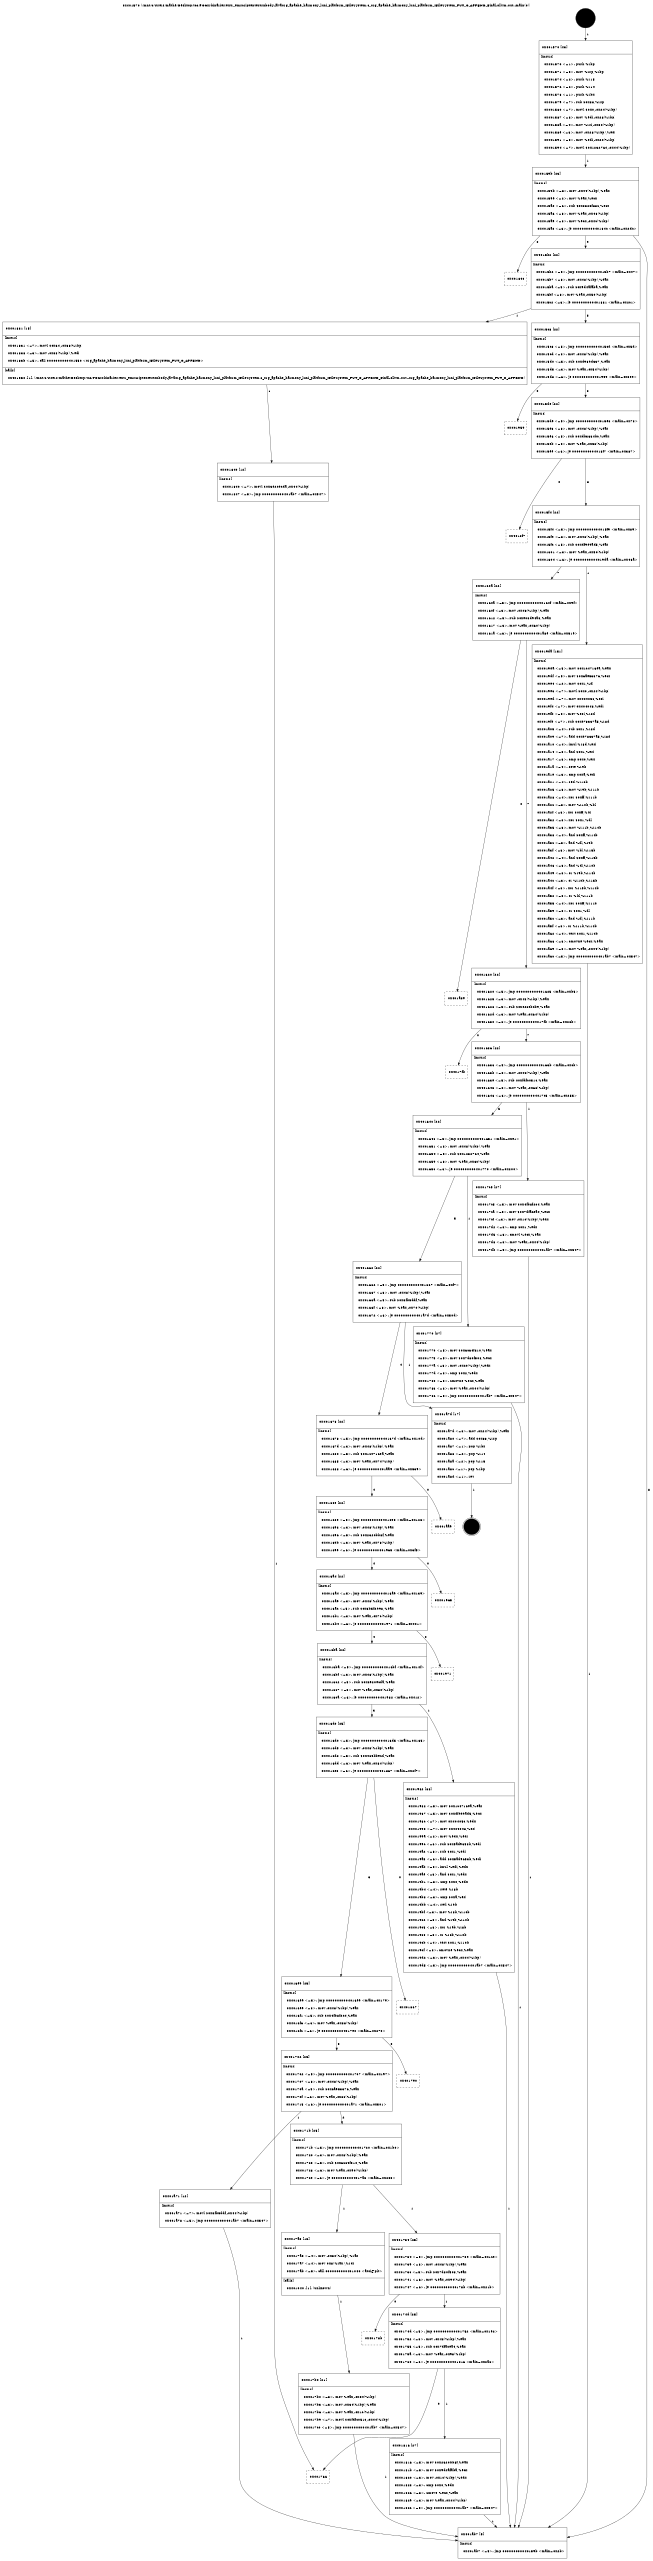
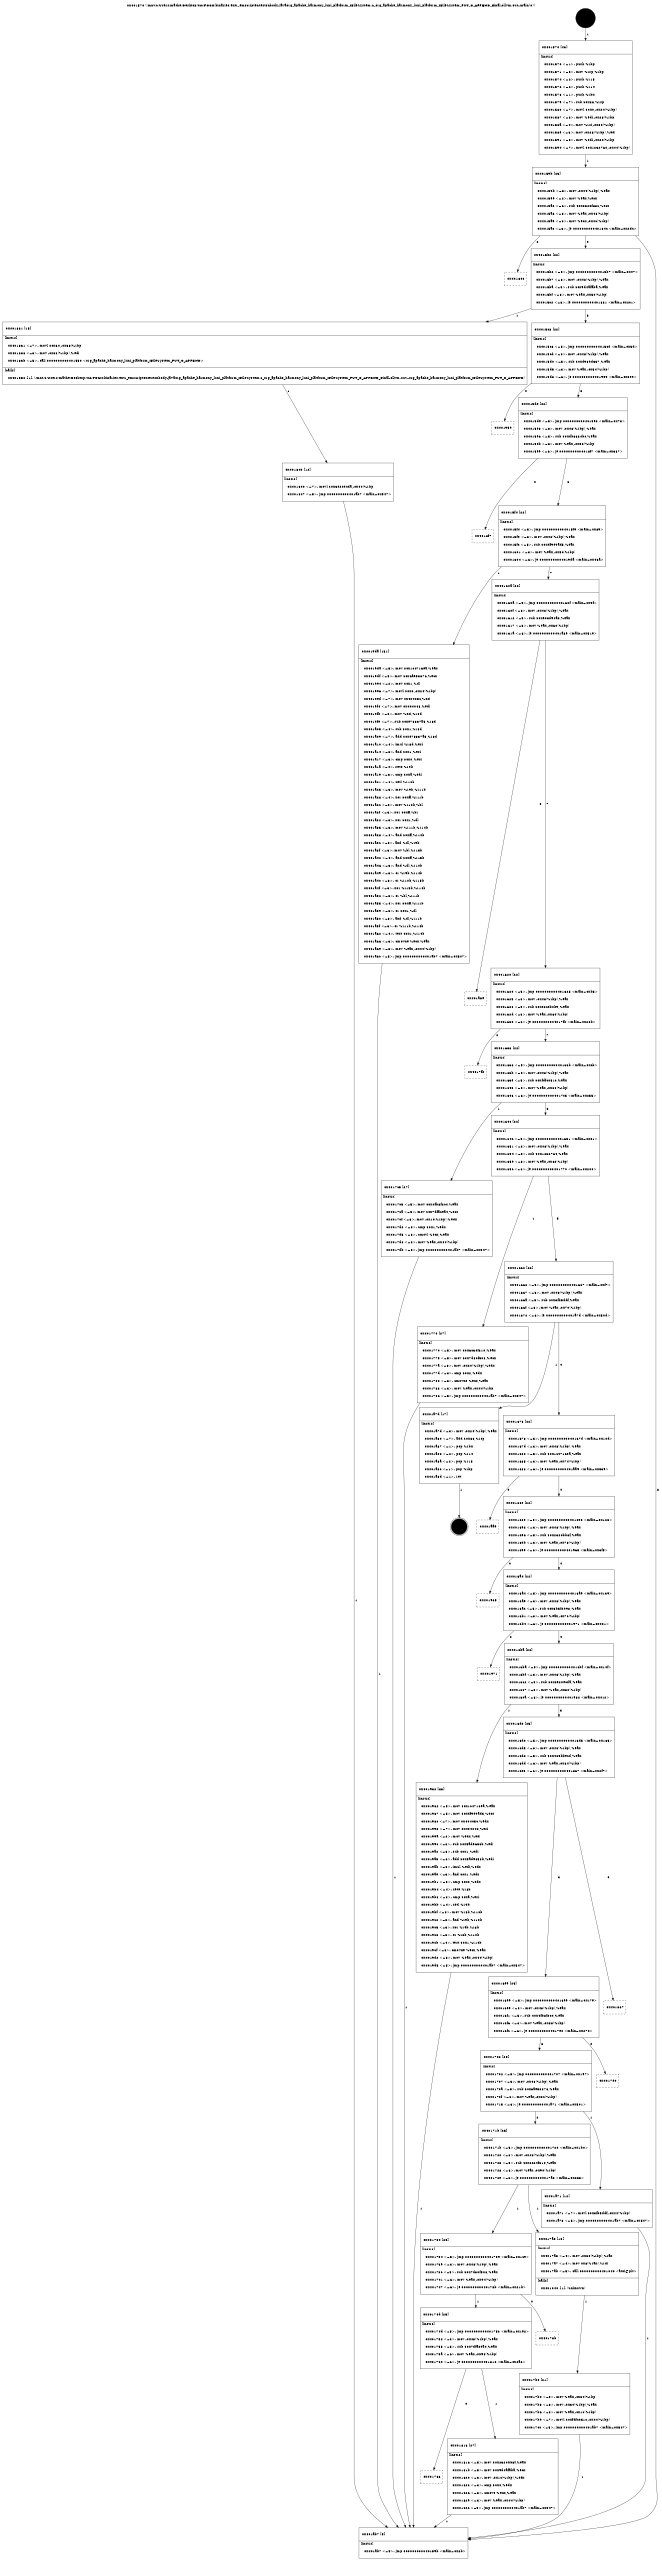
(274, 1488) -> (354, 1519)
